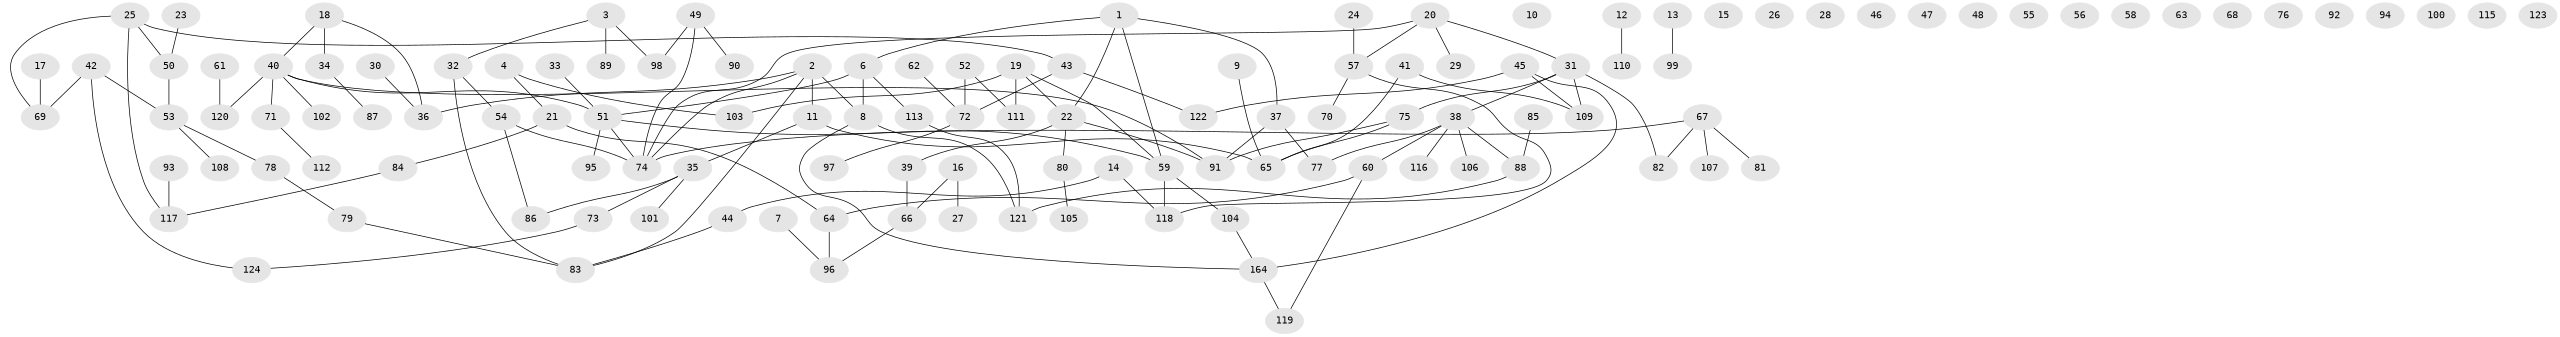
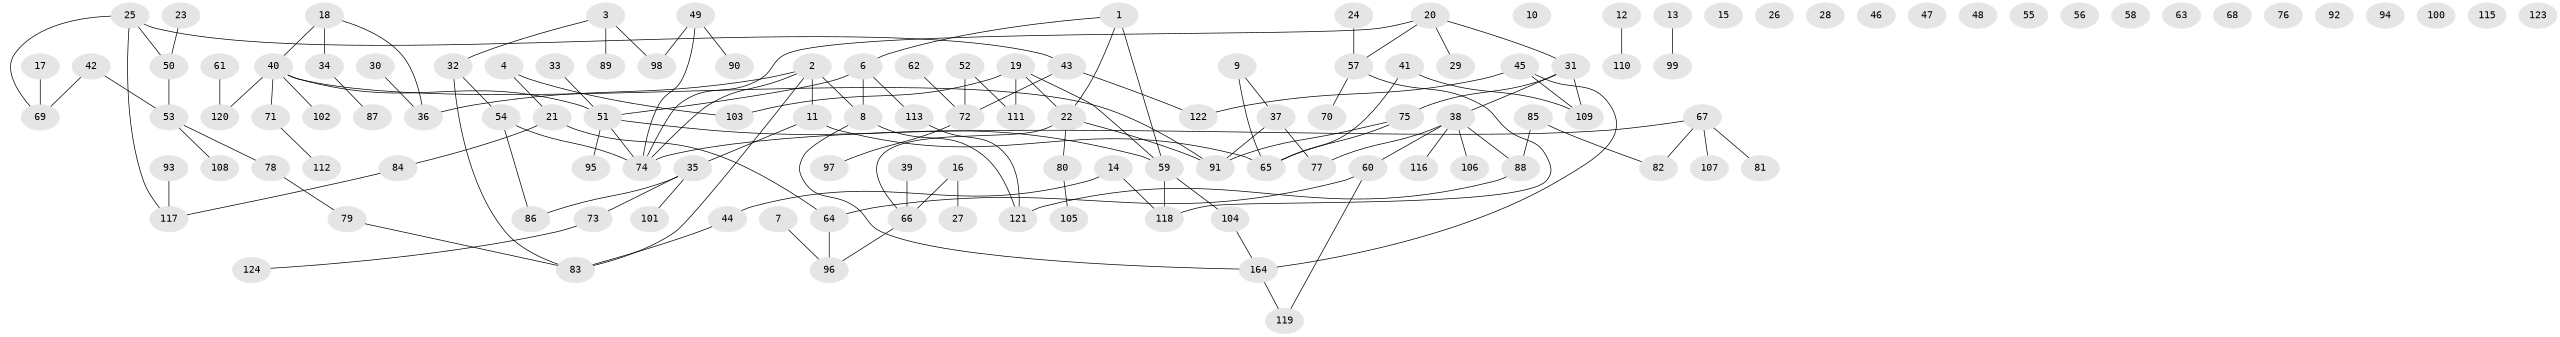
(1228, 37) -> (1257, 92)
(1633, 105) -> (1595, 144)
(997, 141) -> (886, 153)
(124, 205) -> none
